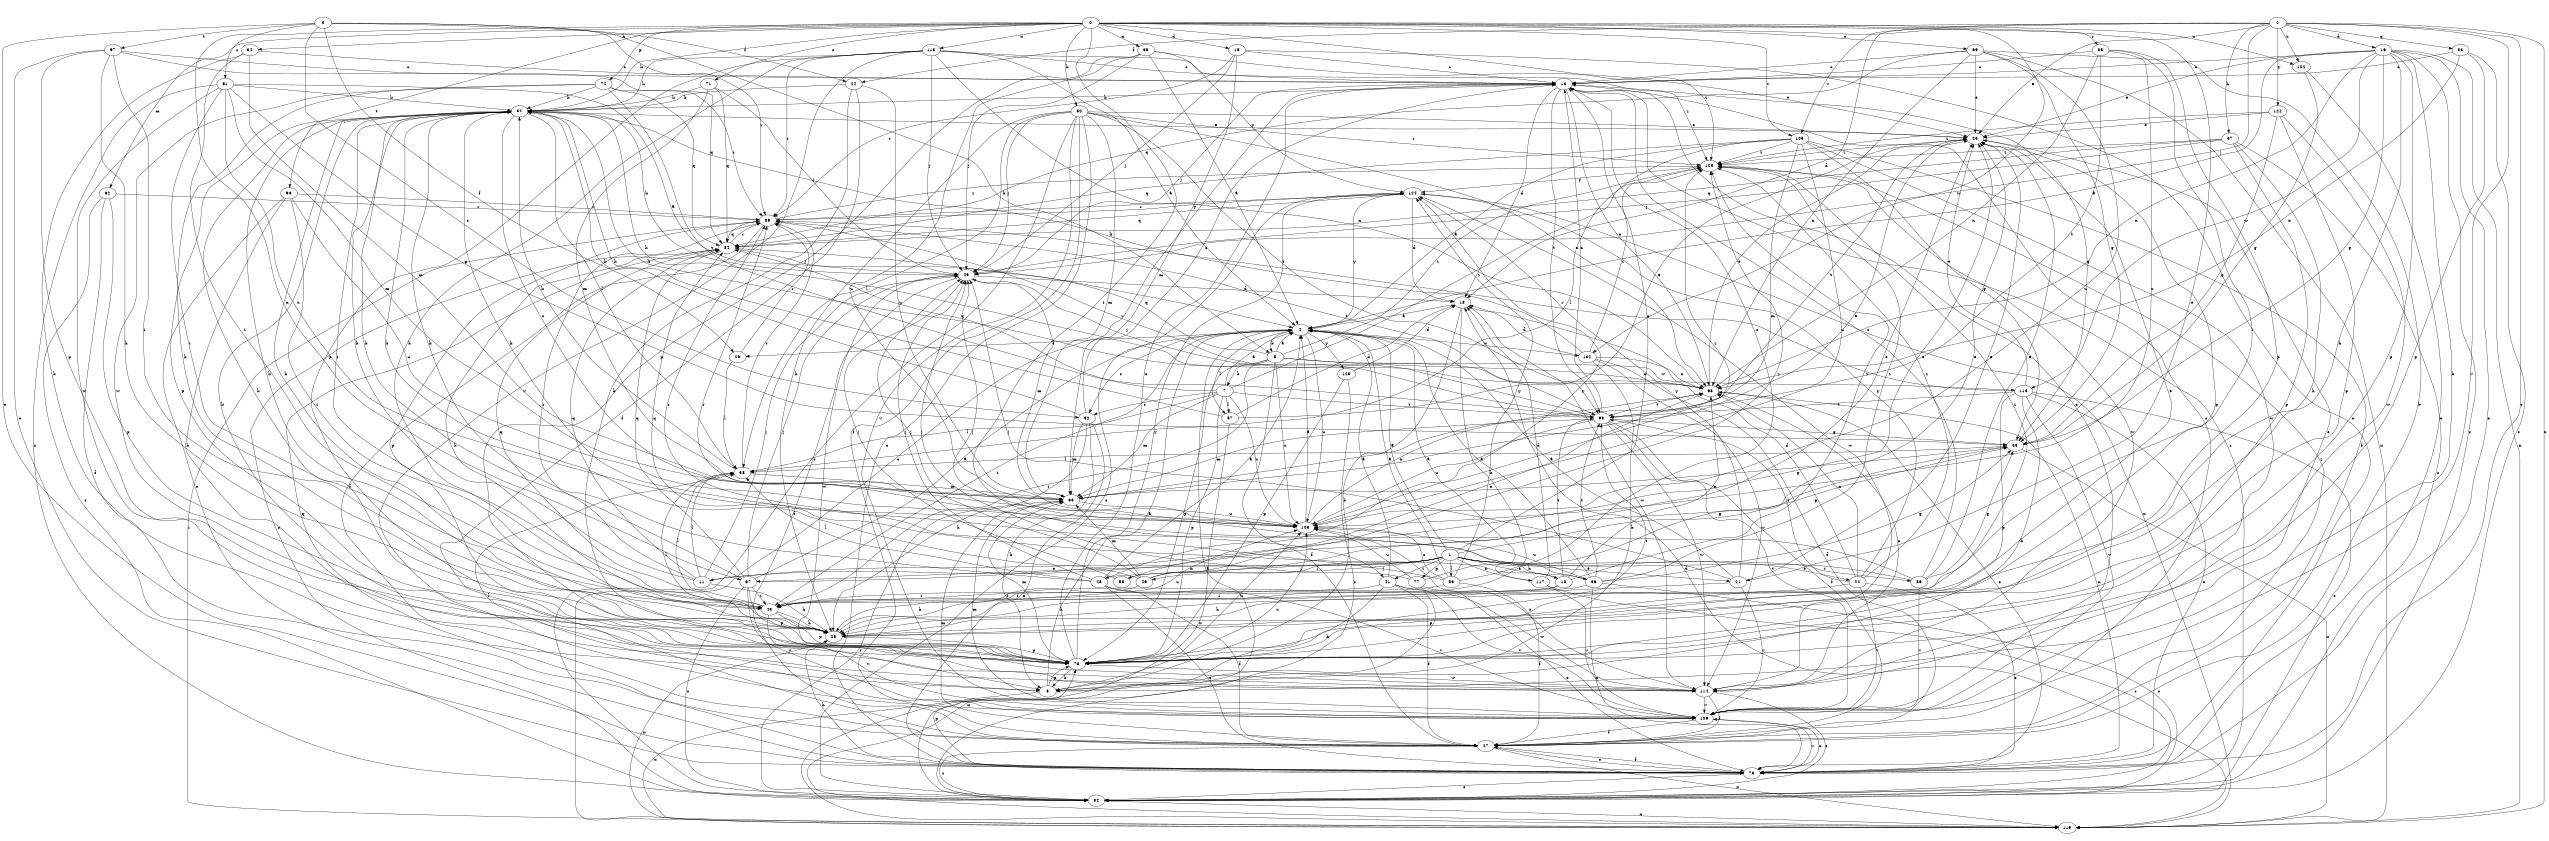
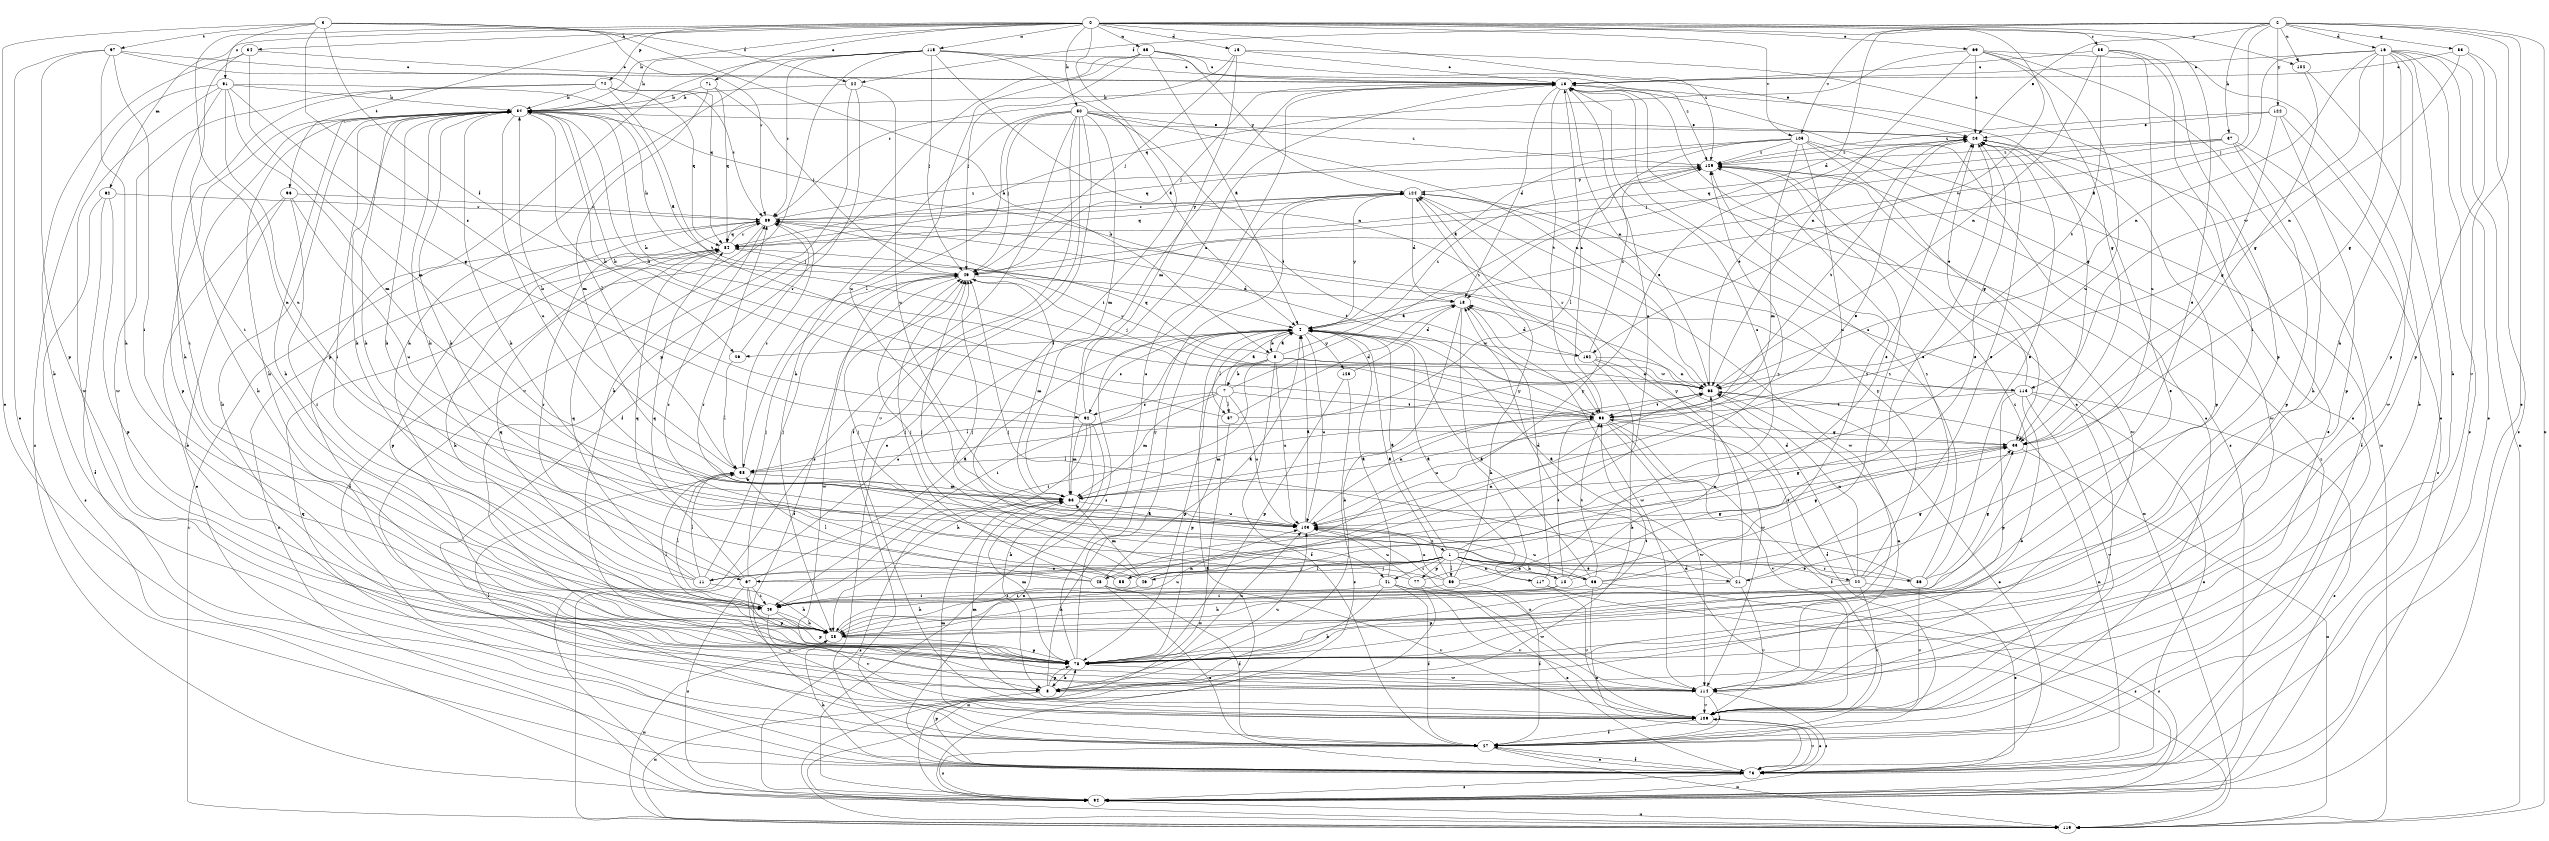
(1771, 67) -> (1349, 81)
(2178, 79) -> none
(1013, 337) -> none
(1571, 446) -> (1379, 533)
none -> (611, 488)
